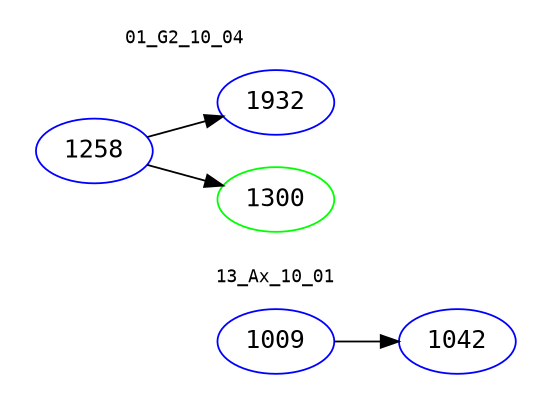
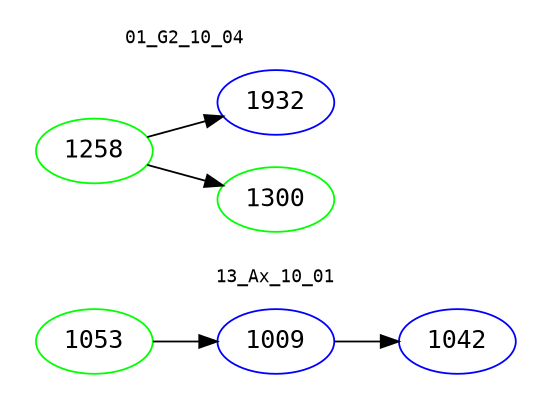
(94, 151) -> (94, 151)
none -> (94, 341)
